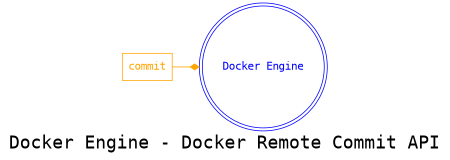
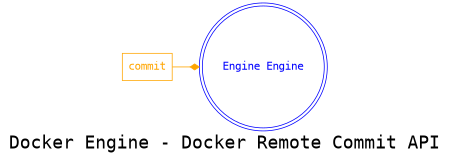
(263, 67) -> (263, 67)
